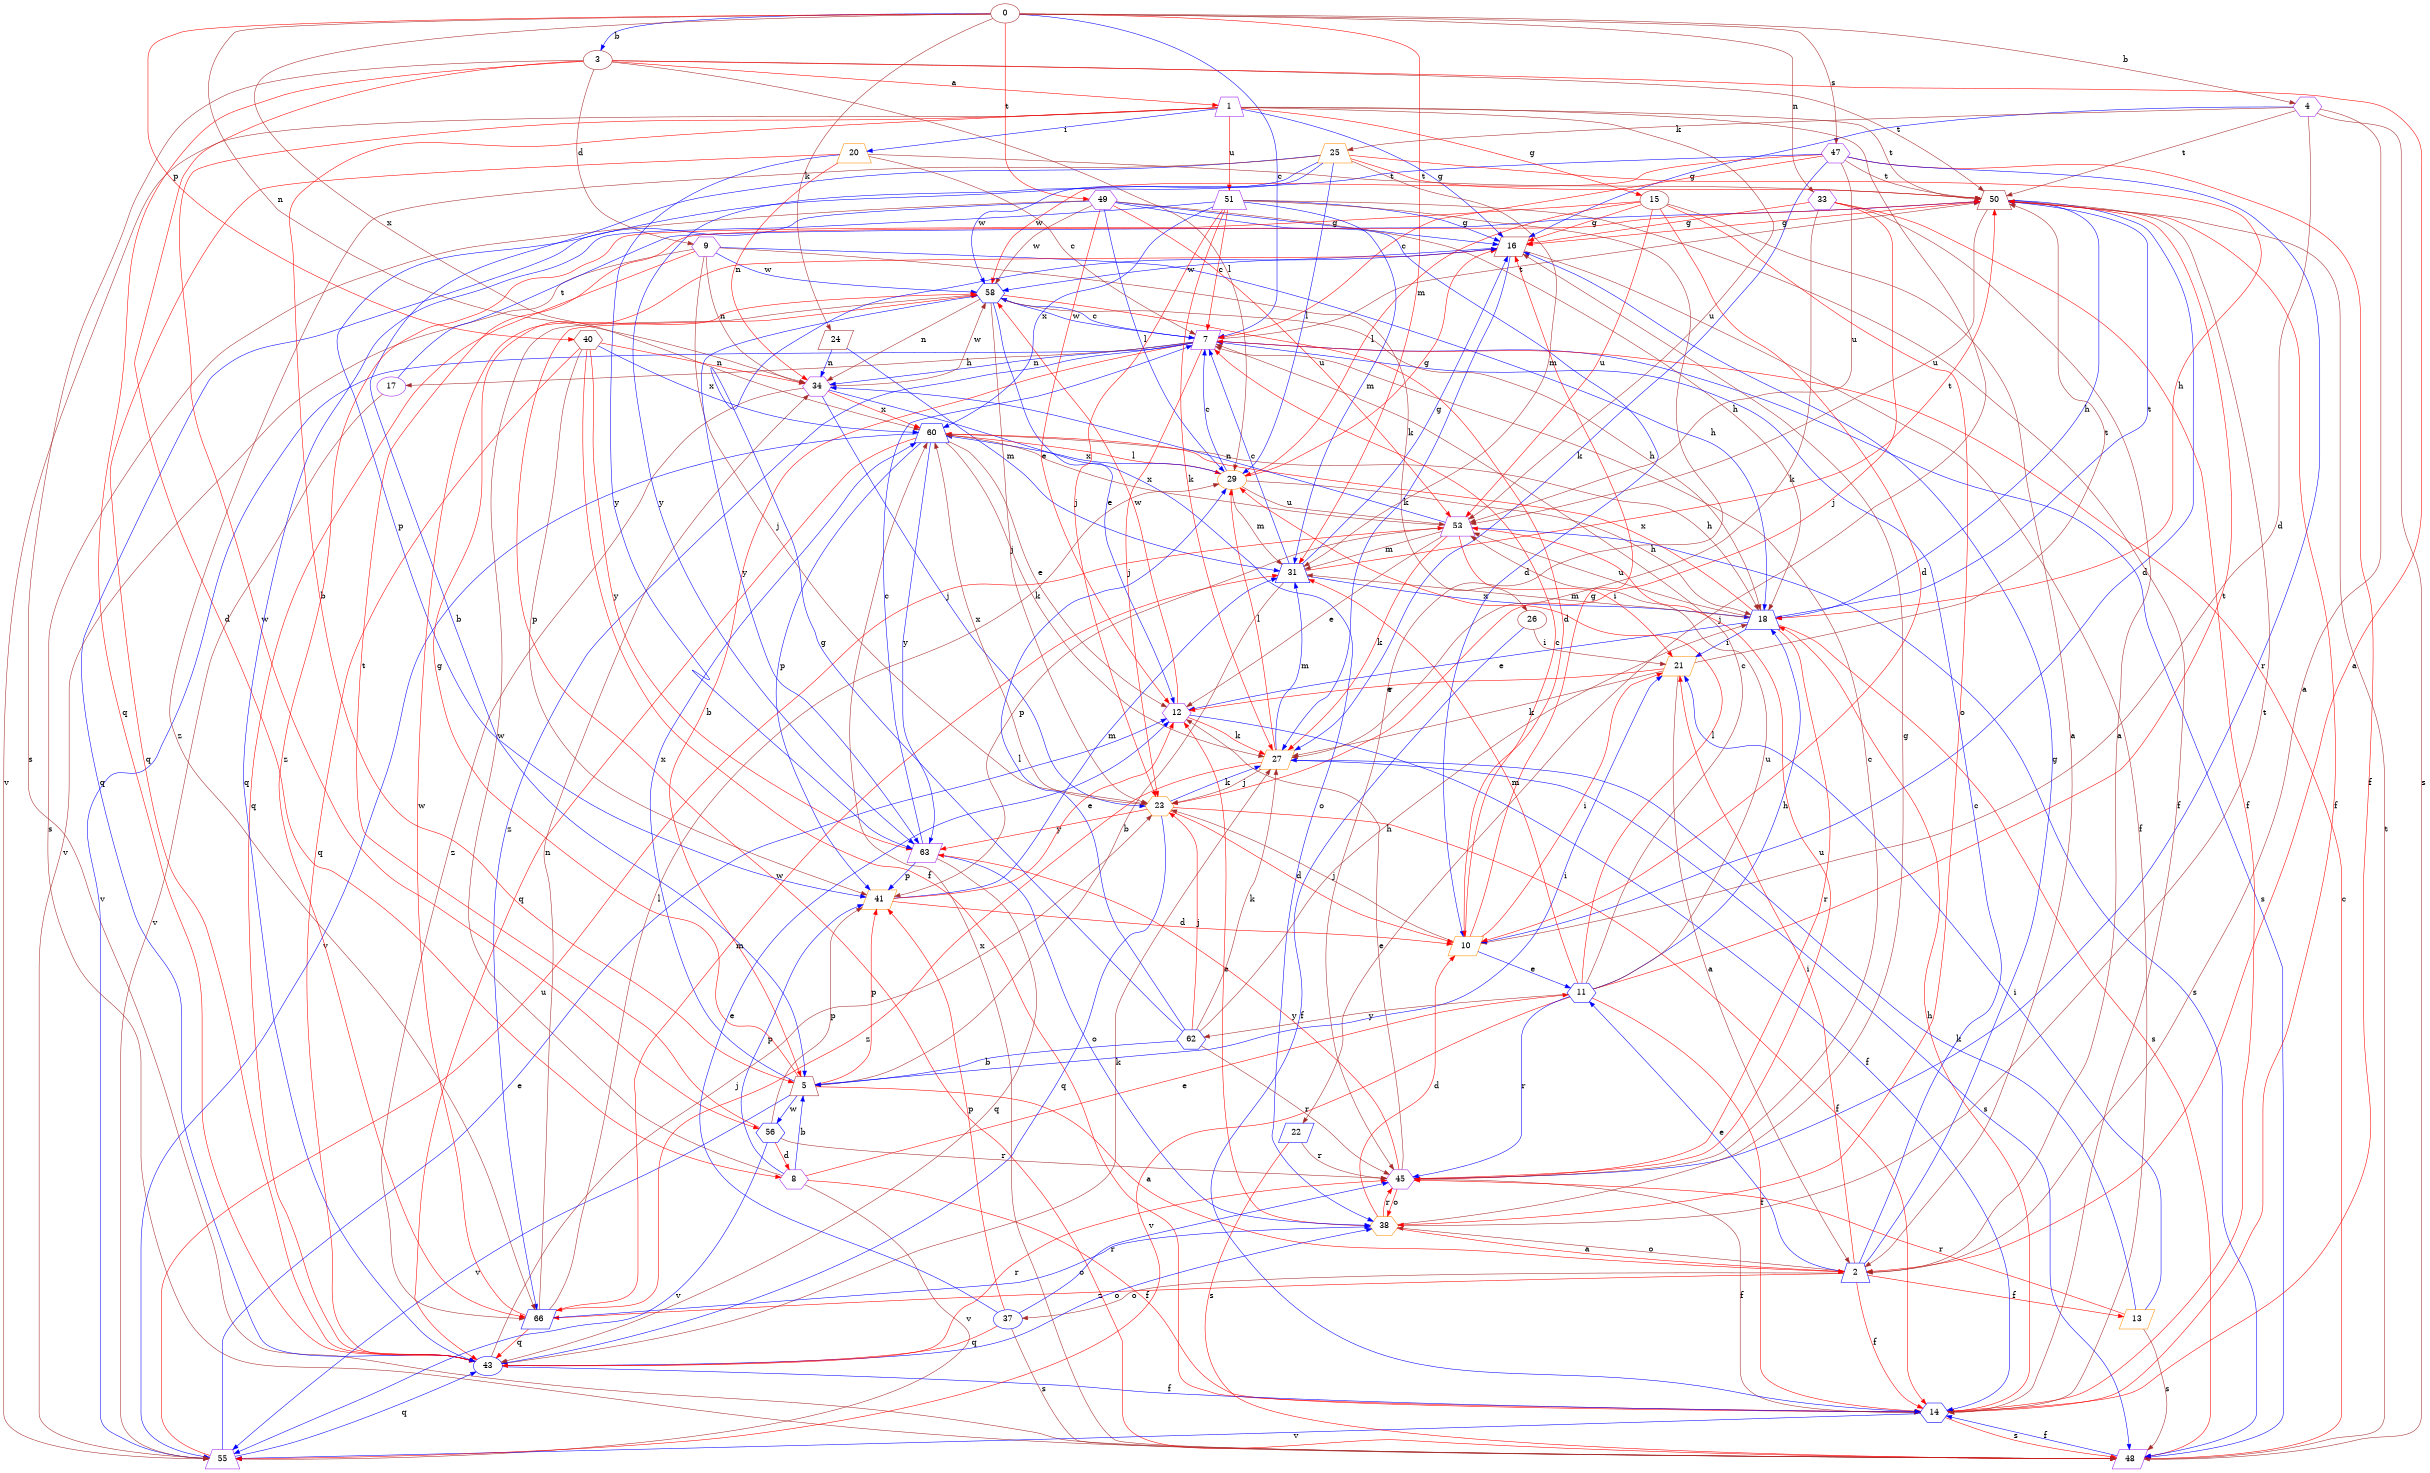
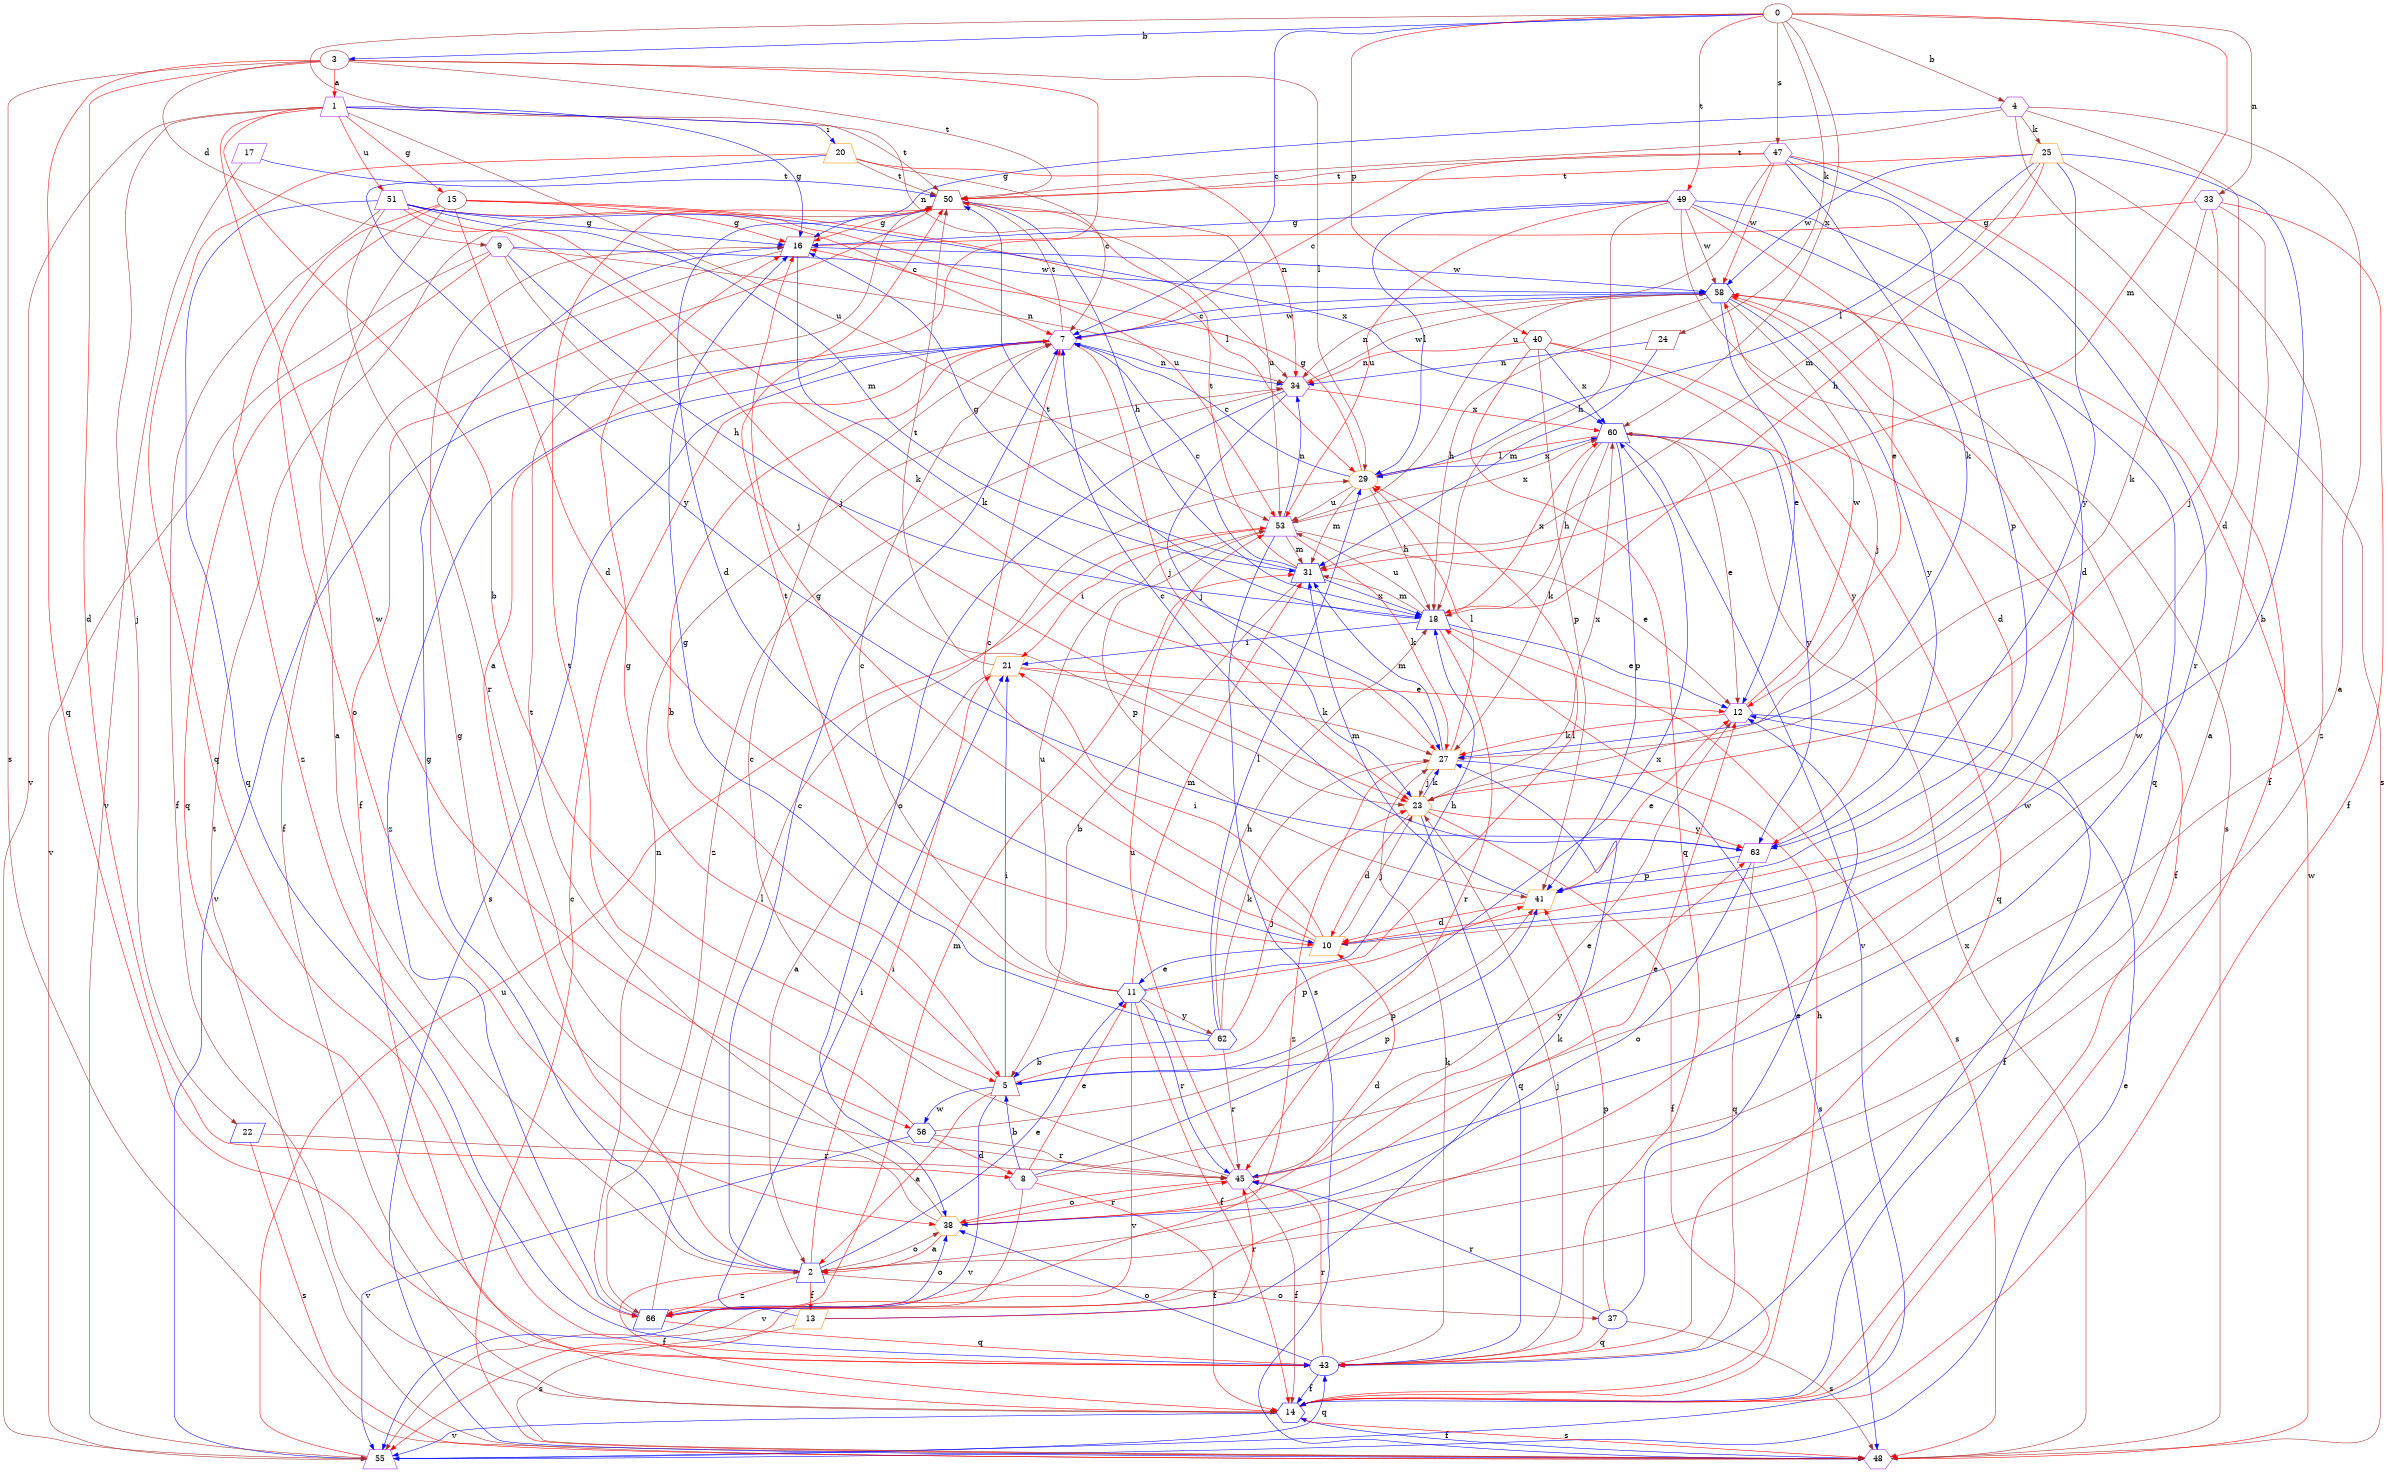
(1206, 340) -> (1063, 340)
(803, 369) -> none
(391, 387) -> (249, 153)
(1532, 620) -> none
(2130, 1459) -> (1878, 1459)
